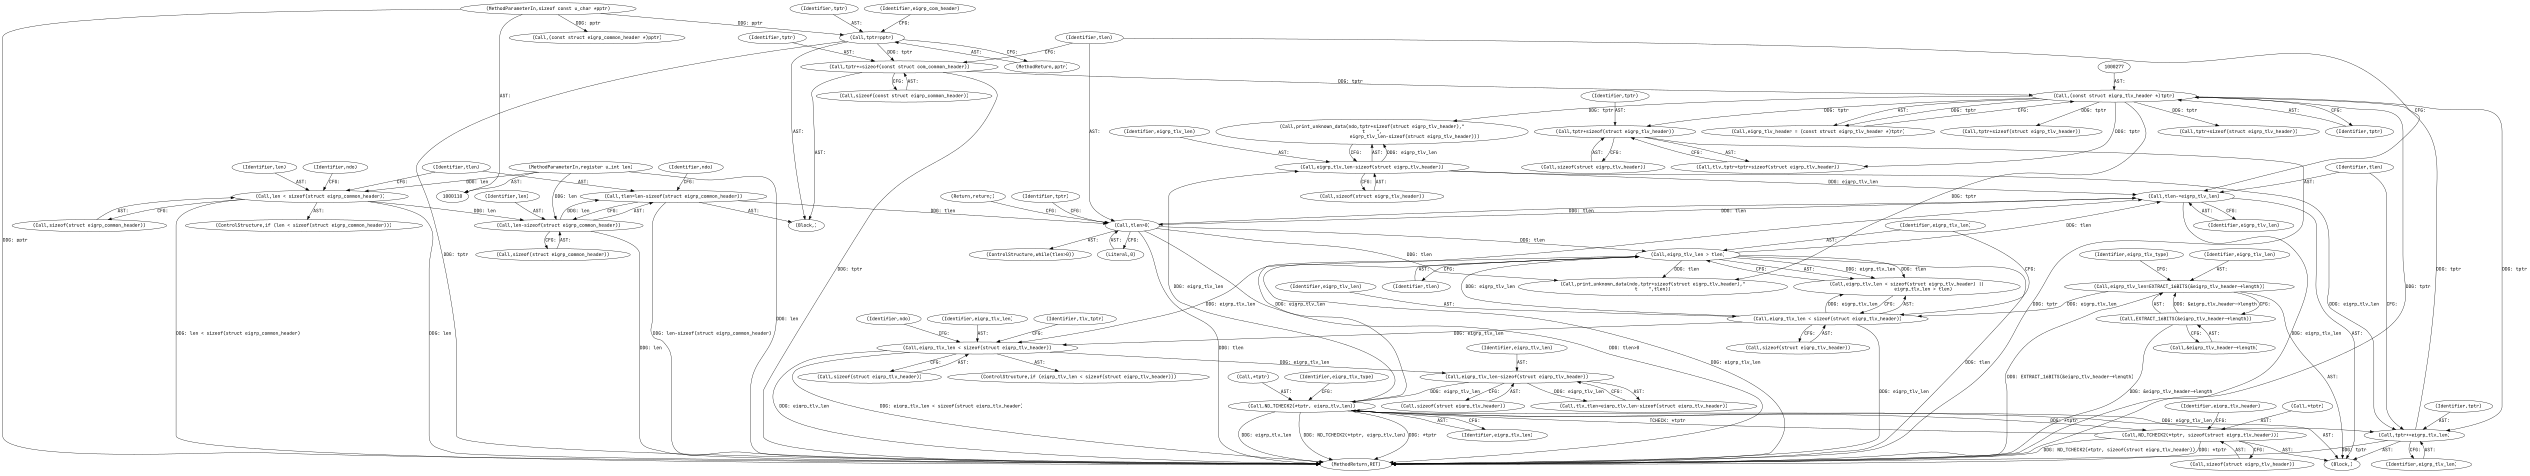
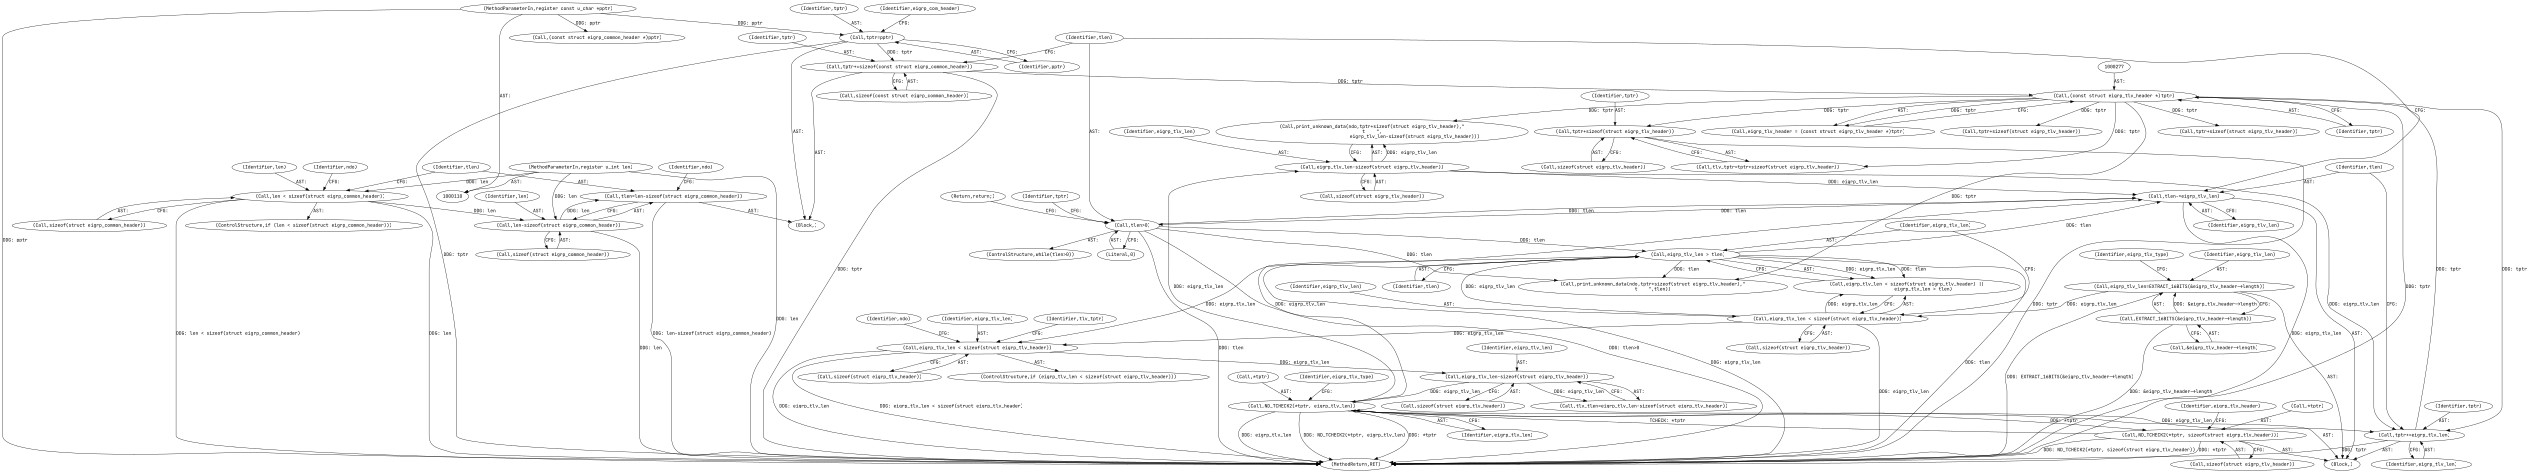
(548, 9) -> (548, 9)
(899, 67) -> (899, 67)
(1042, 67) -> (1042, 67)
(921, 212) -> none
